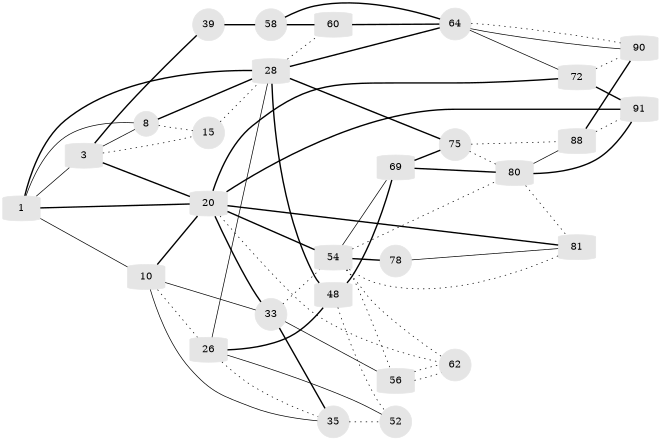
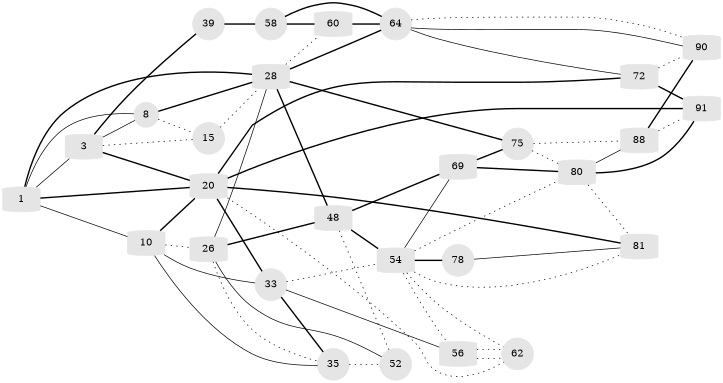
(271, 231) -> (365, 239)
